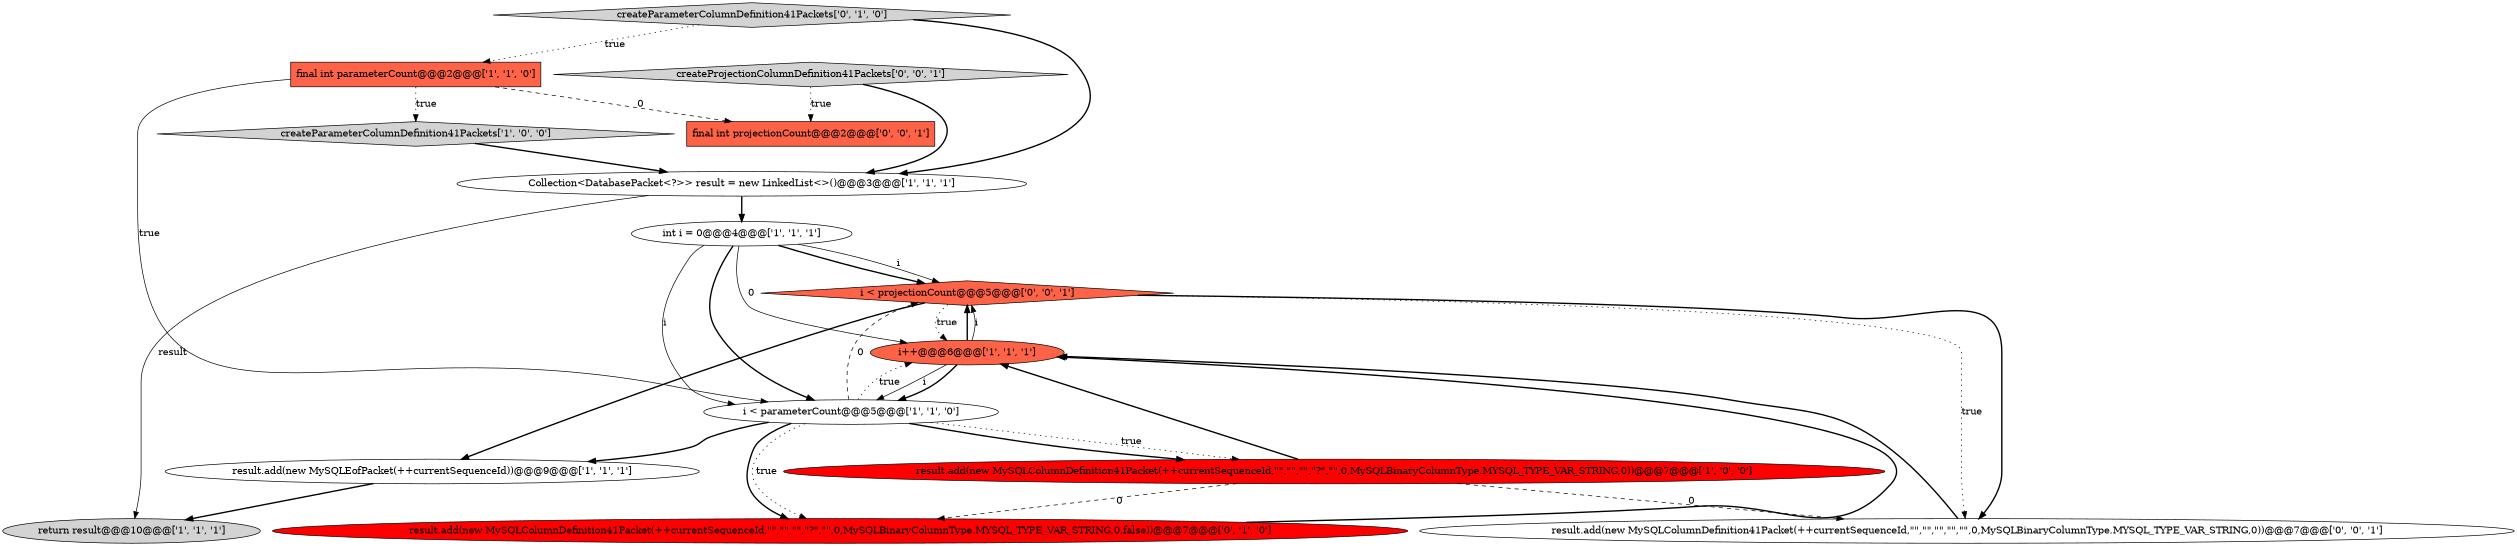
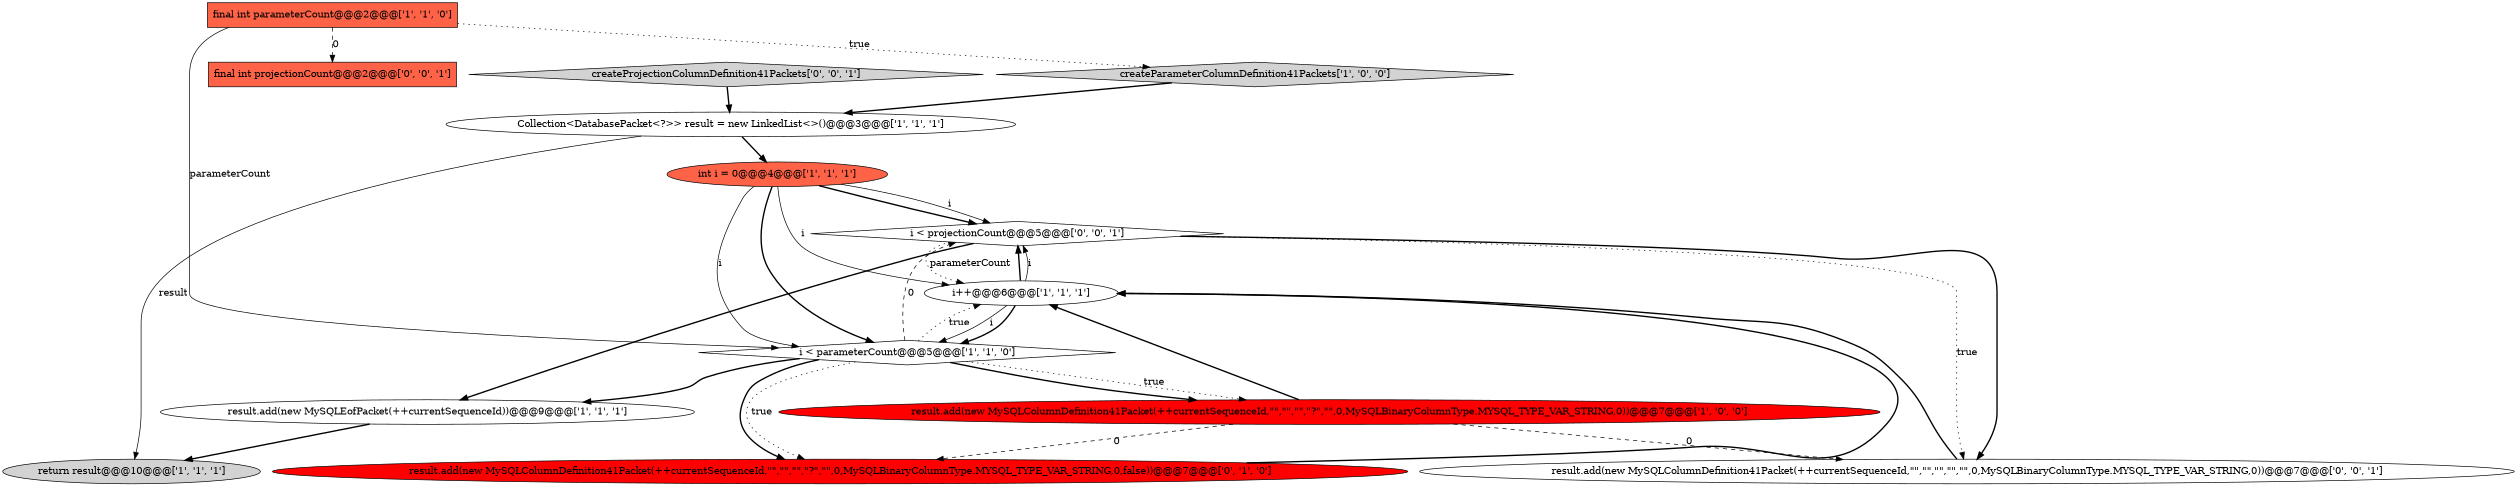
(752, 15) -> none
(811, 101) -> none
(150, 234) -> (230, 174)
(742, 234) -> (777, 174)
(751, 293) -> (803, 234)
(967, 293) -> (1017, 234)
(947, 323) -> (970, 263)
(967, 353) -> (1021, 293)
(851, 412) -> (907, 353)
